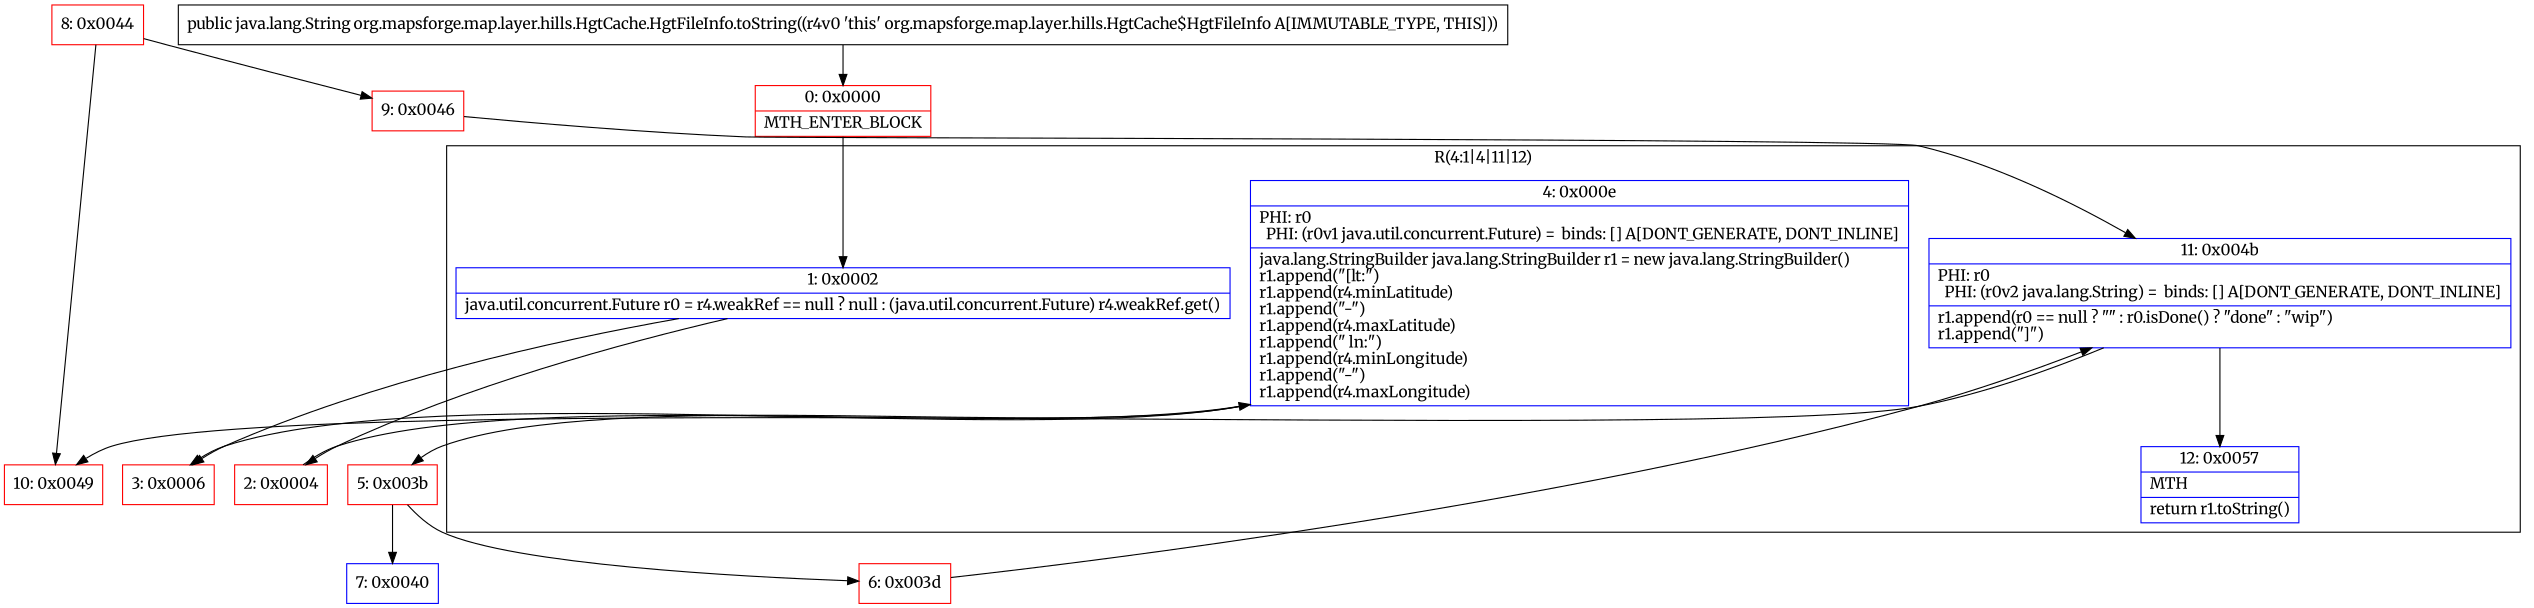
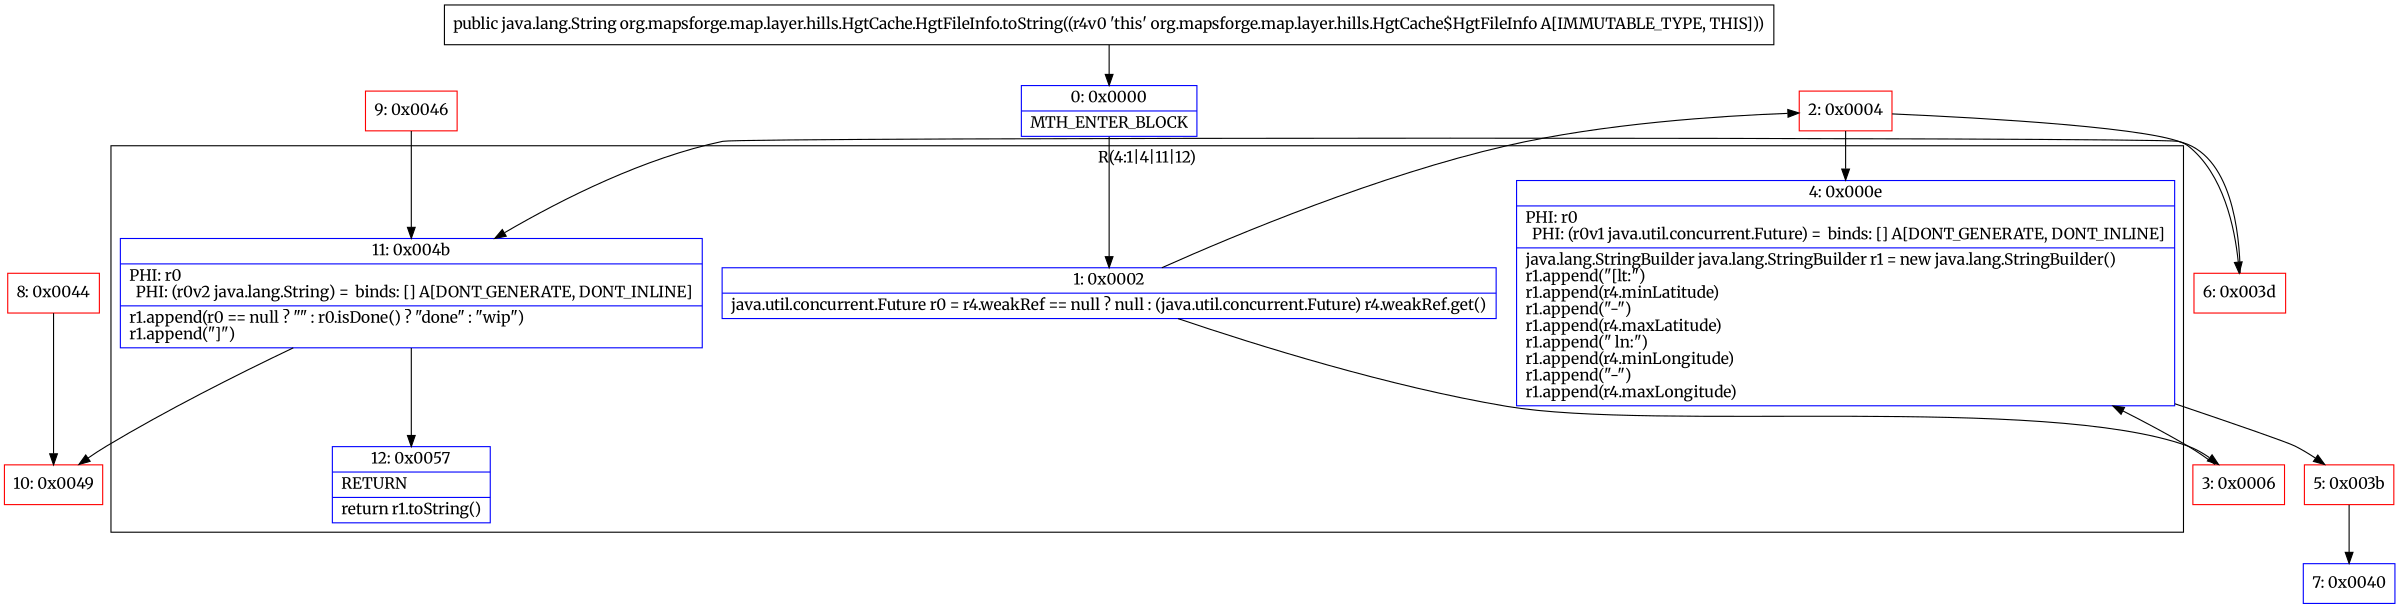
(252, 67) -> none
(843, 111) -> (1109, 111)
(723, 415) -> (2165, 433)
(2169, 484) -> (374, 484)
(621, 566) -> (2106, 129)
